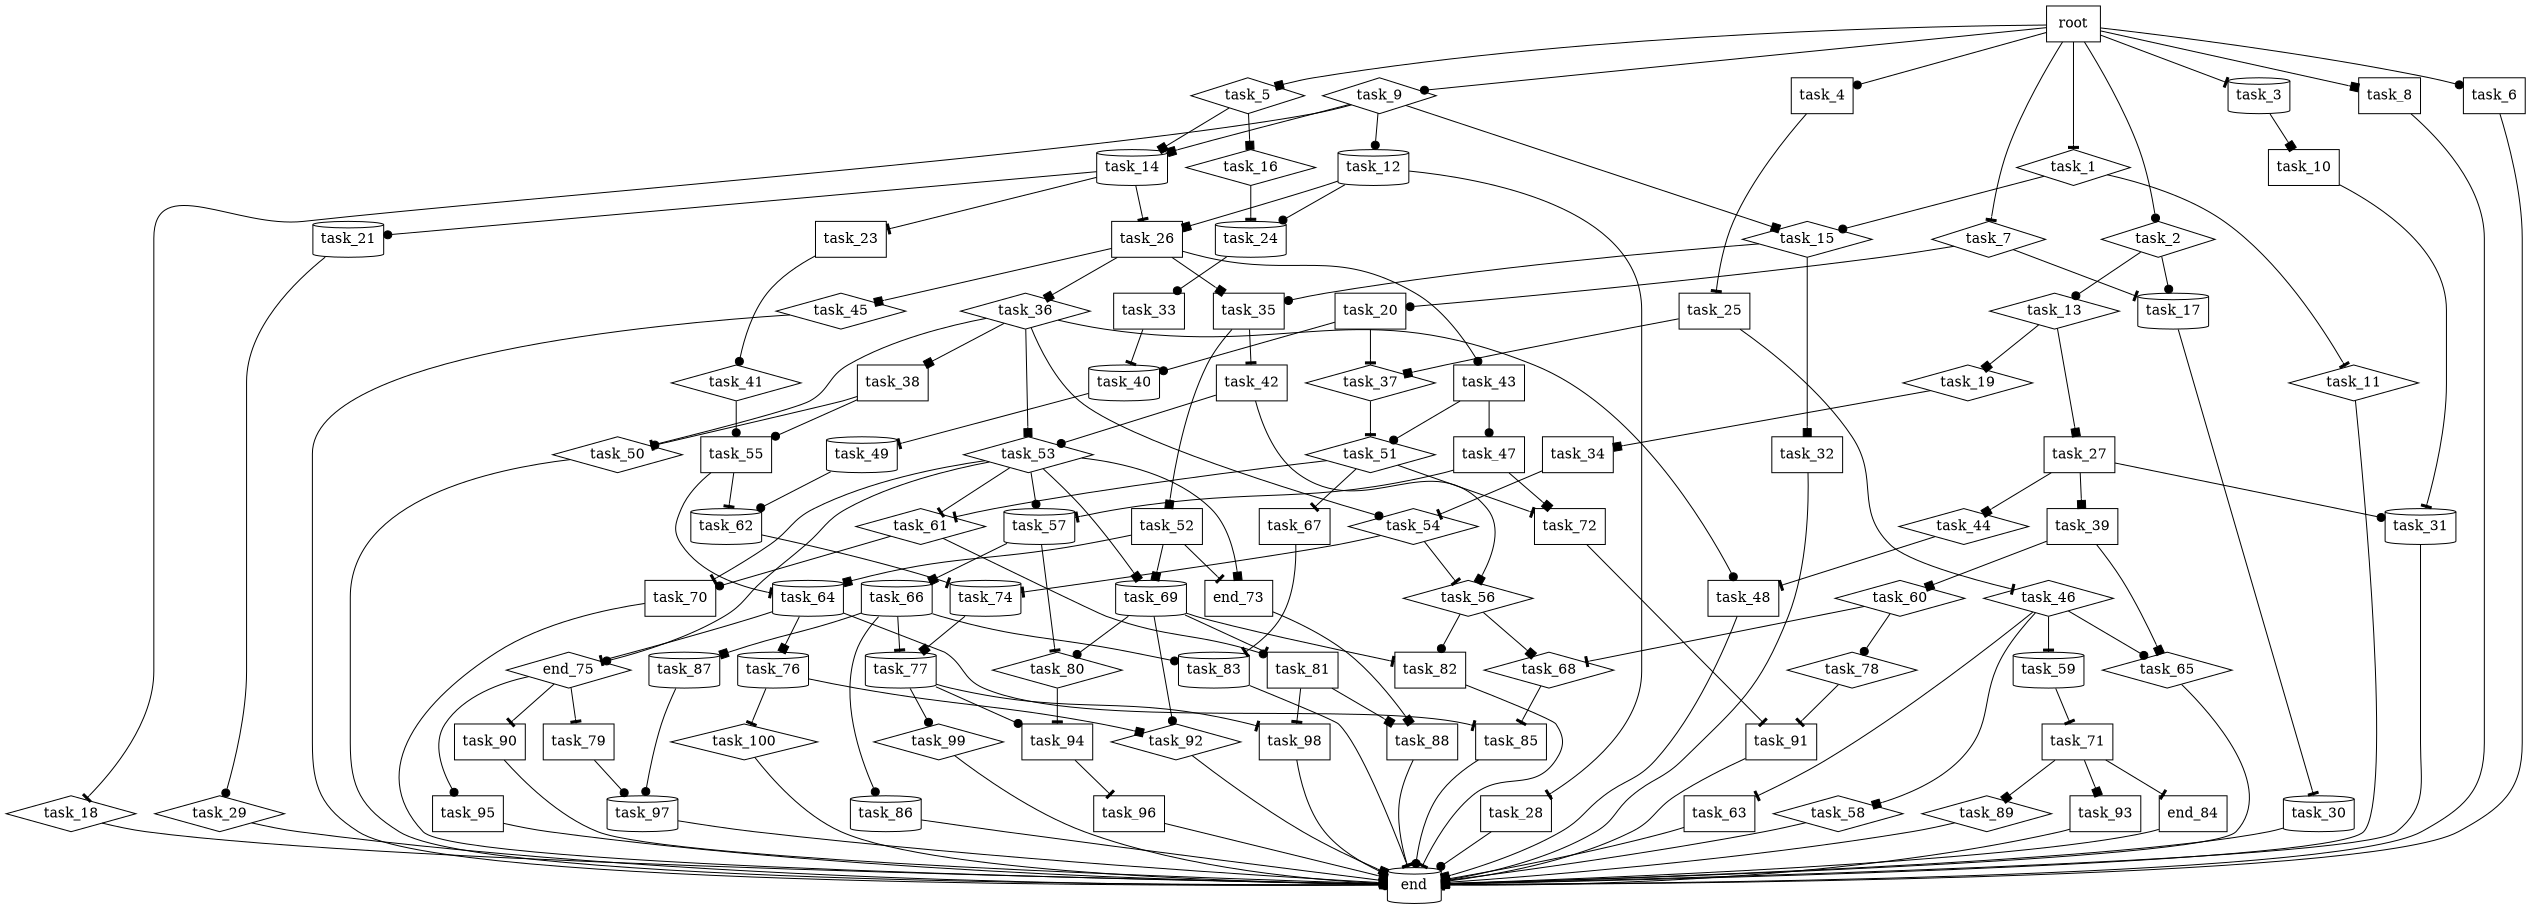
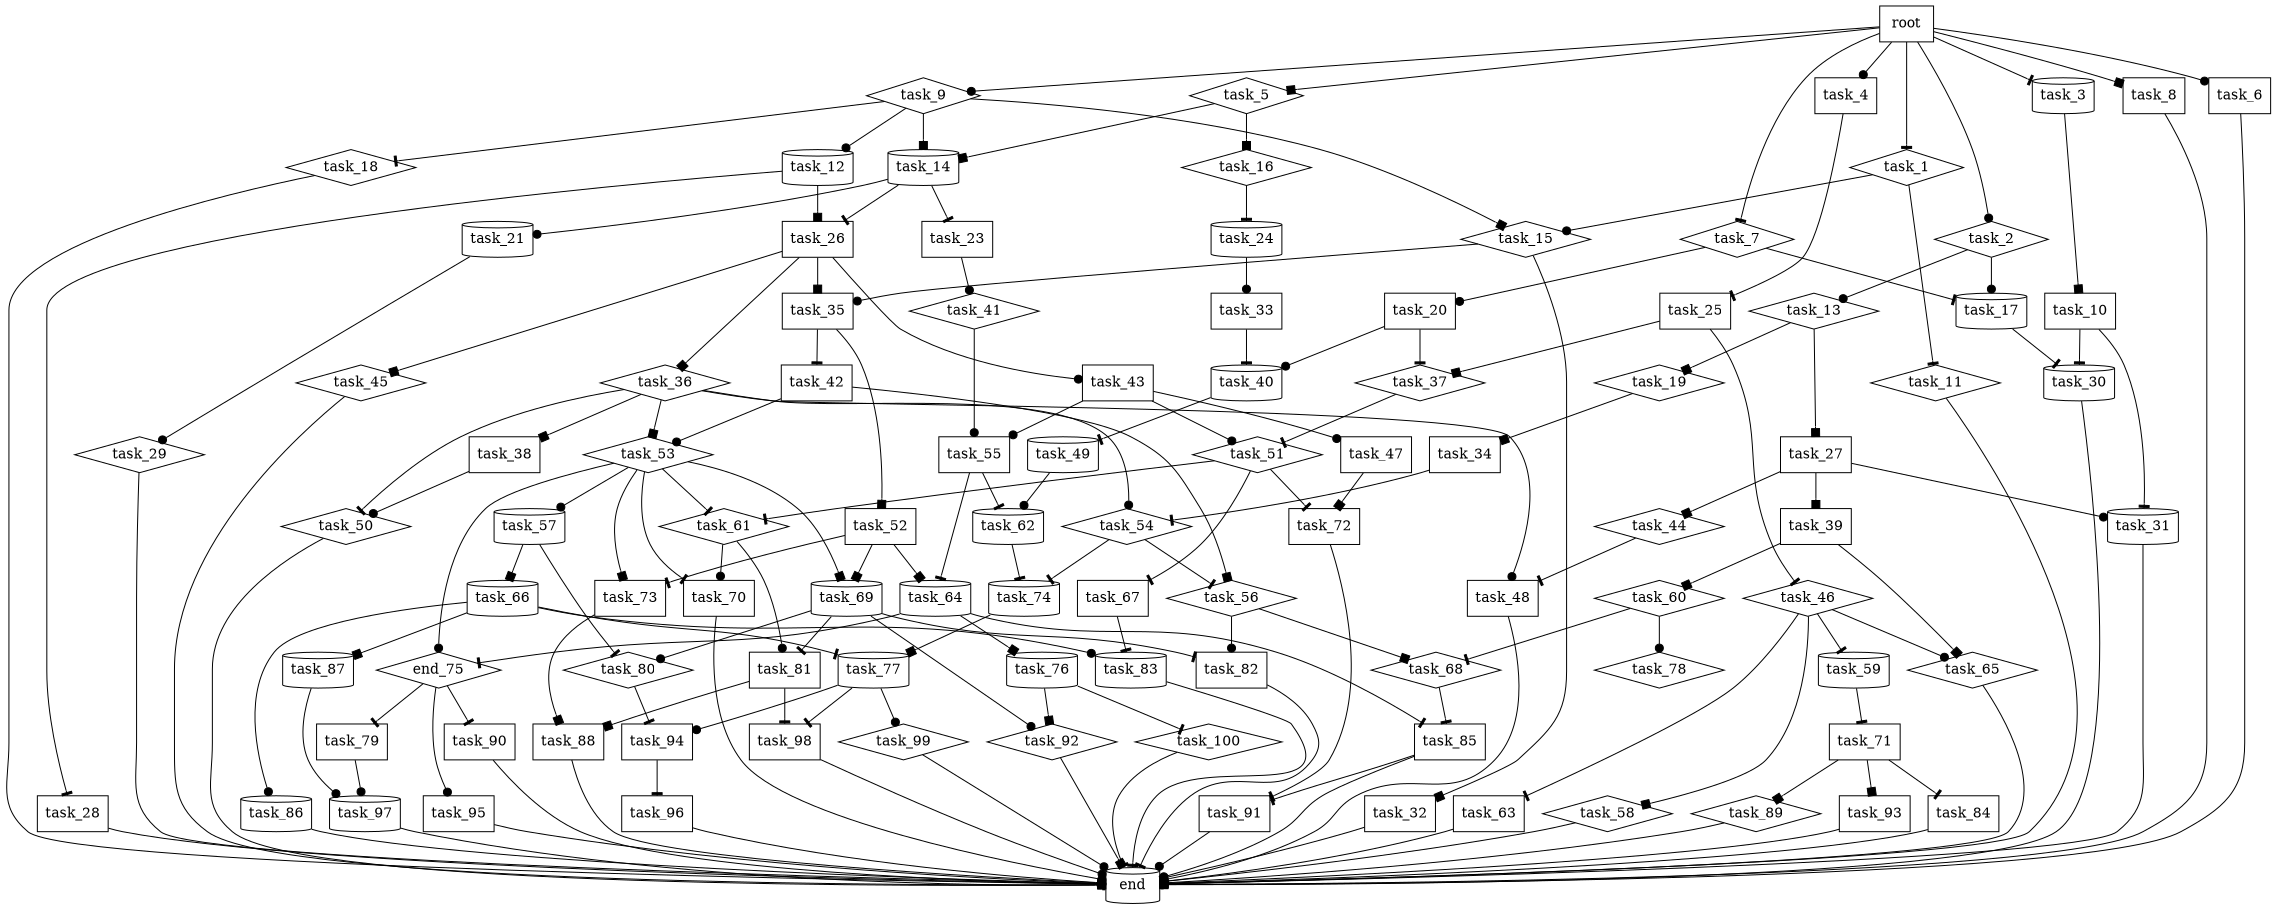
(1316, 201) -> none
none -> (2080, 345)
(818, 417) -> (1045, 419)
(1267, 496) -> none
(1239, 598) -> (630, 598)
(1820, 702) -> (1345, 777)
(2193, 814) -> (1964, 814)
